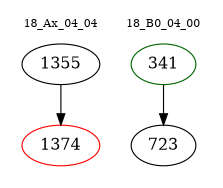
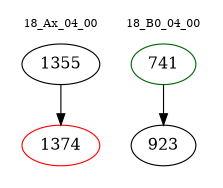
(61, 24) -> (61, 24)
(164, 64) -> (164, 64)
(164, 145) -> (164, 145)
